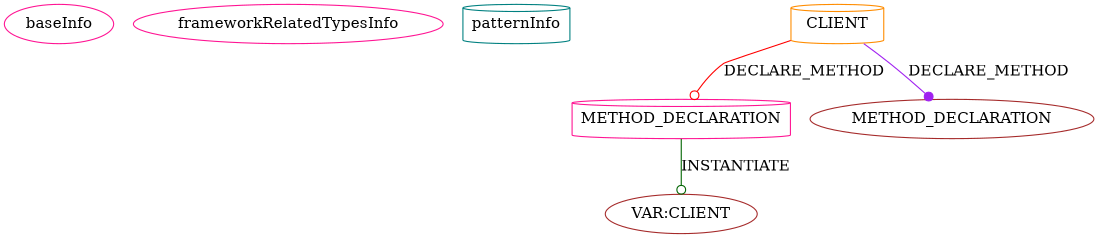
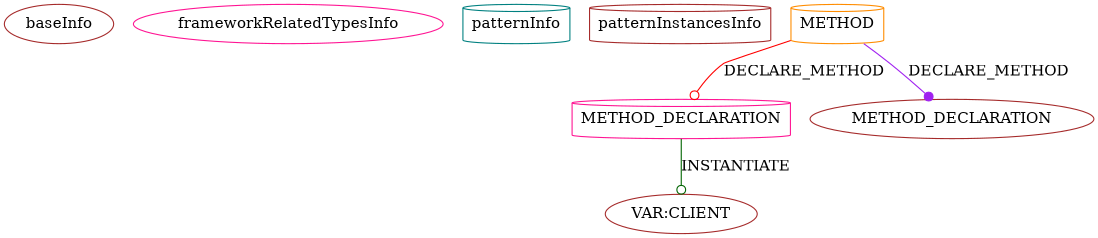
(59, 24) -> (59, 24)
none -> (680, 24)
(837, 24) -> (837, 24)
